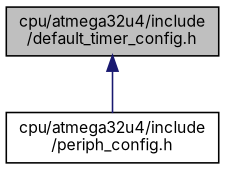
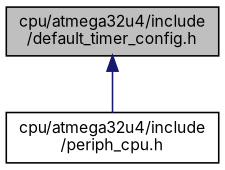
(113, 138) -> (113, 138)
